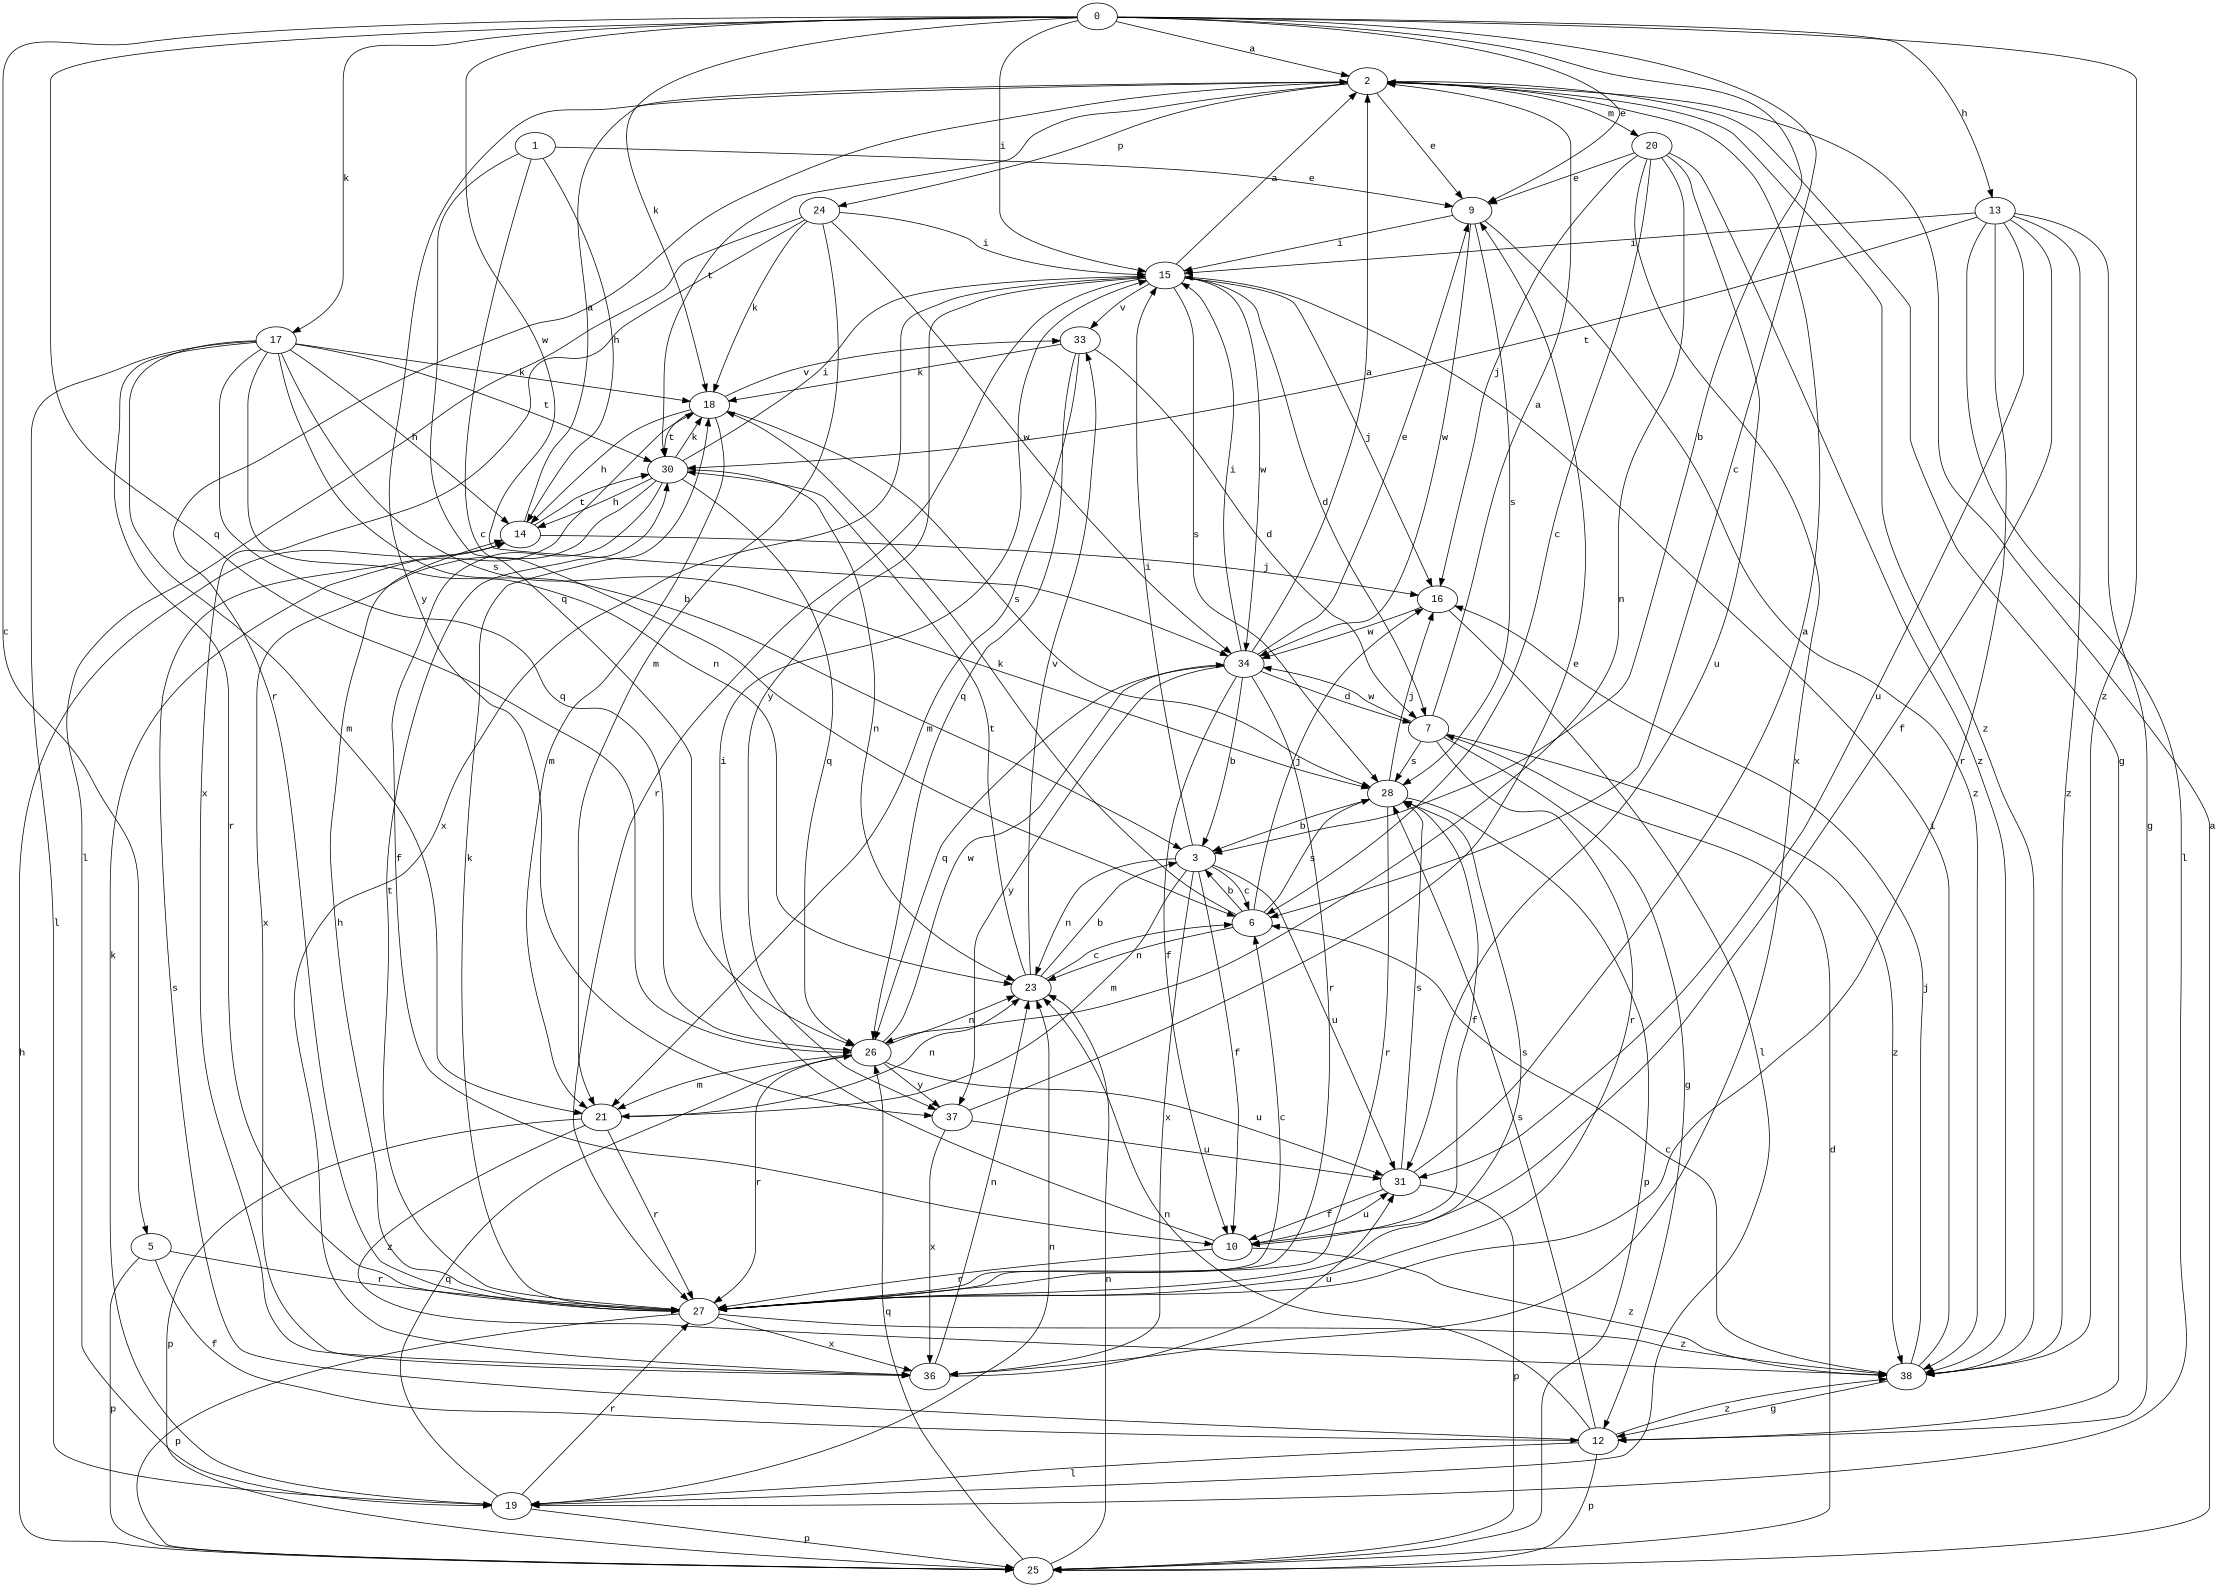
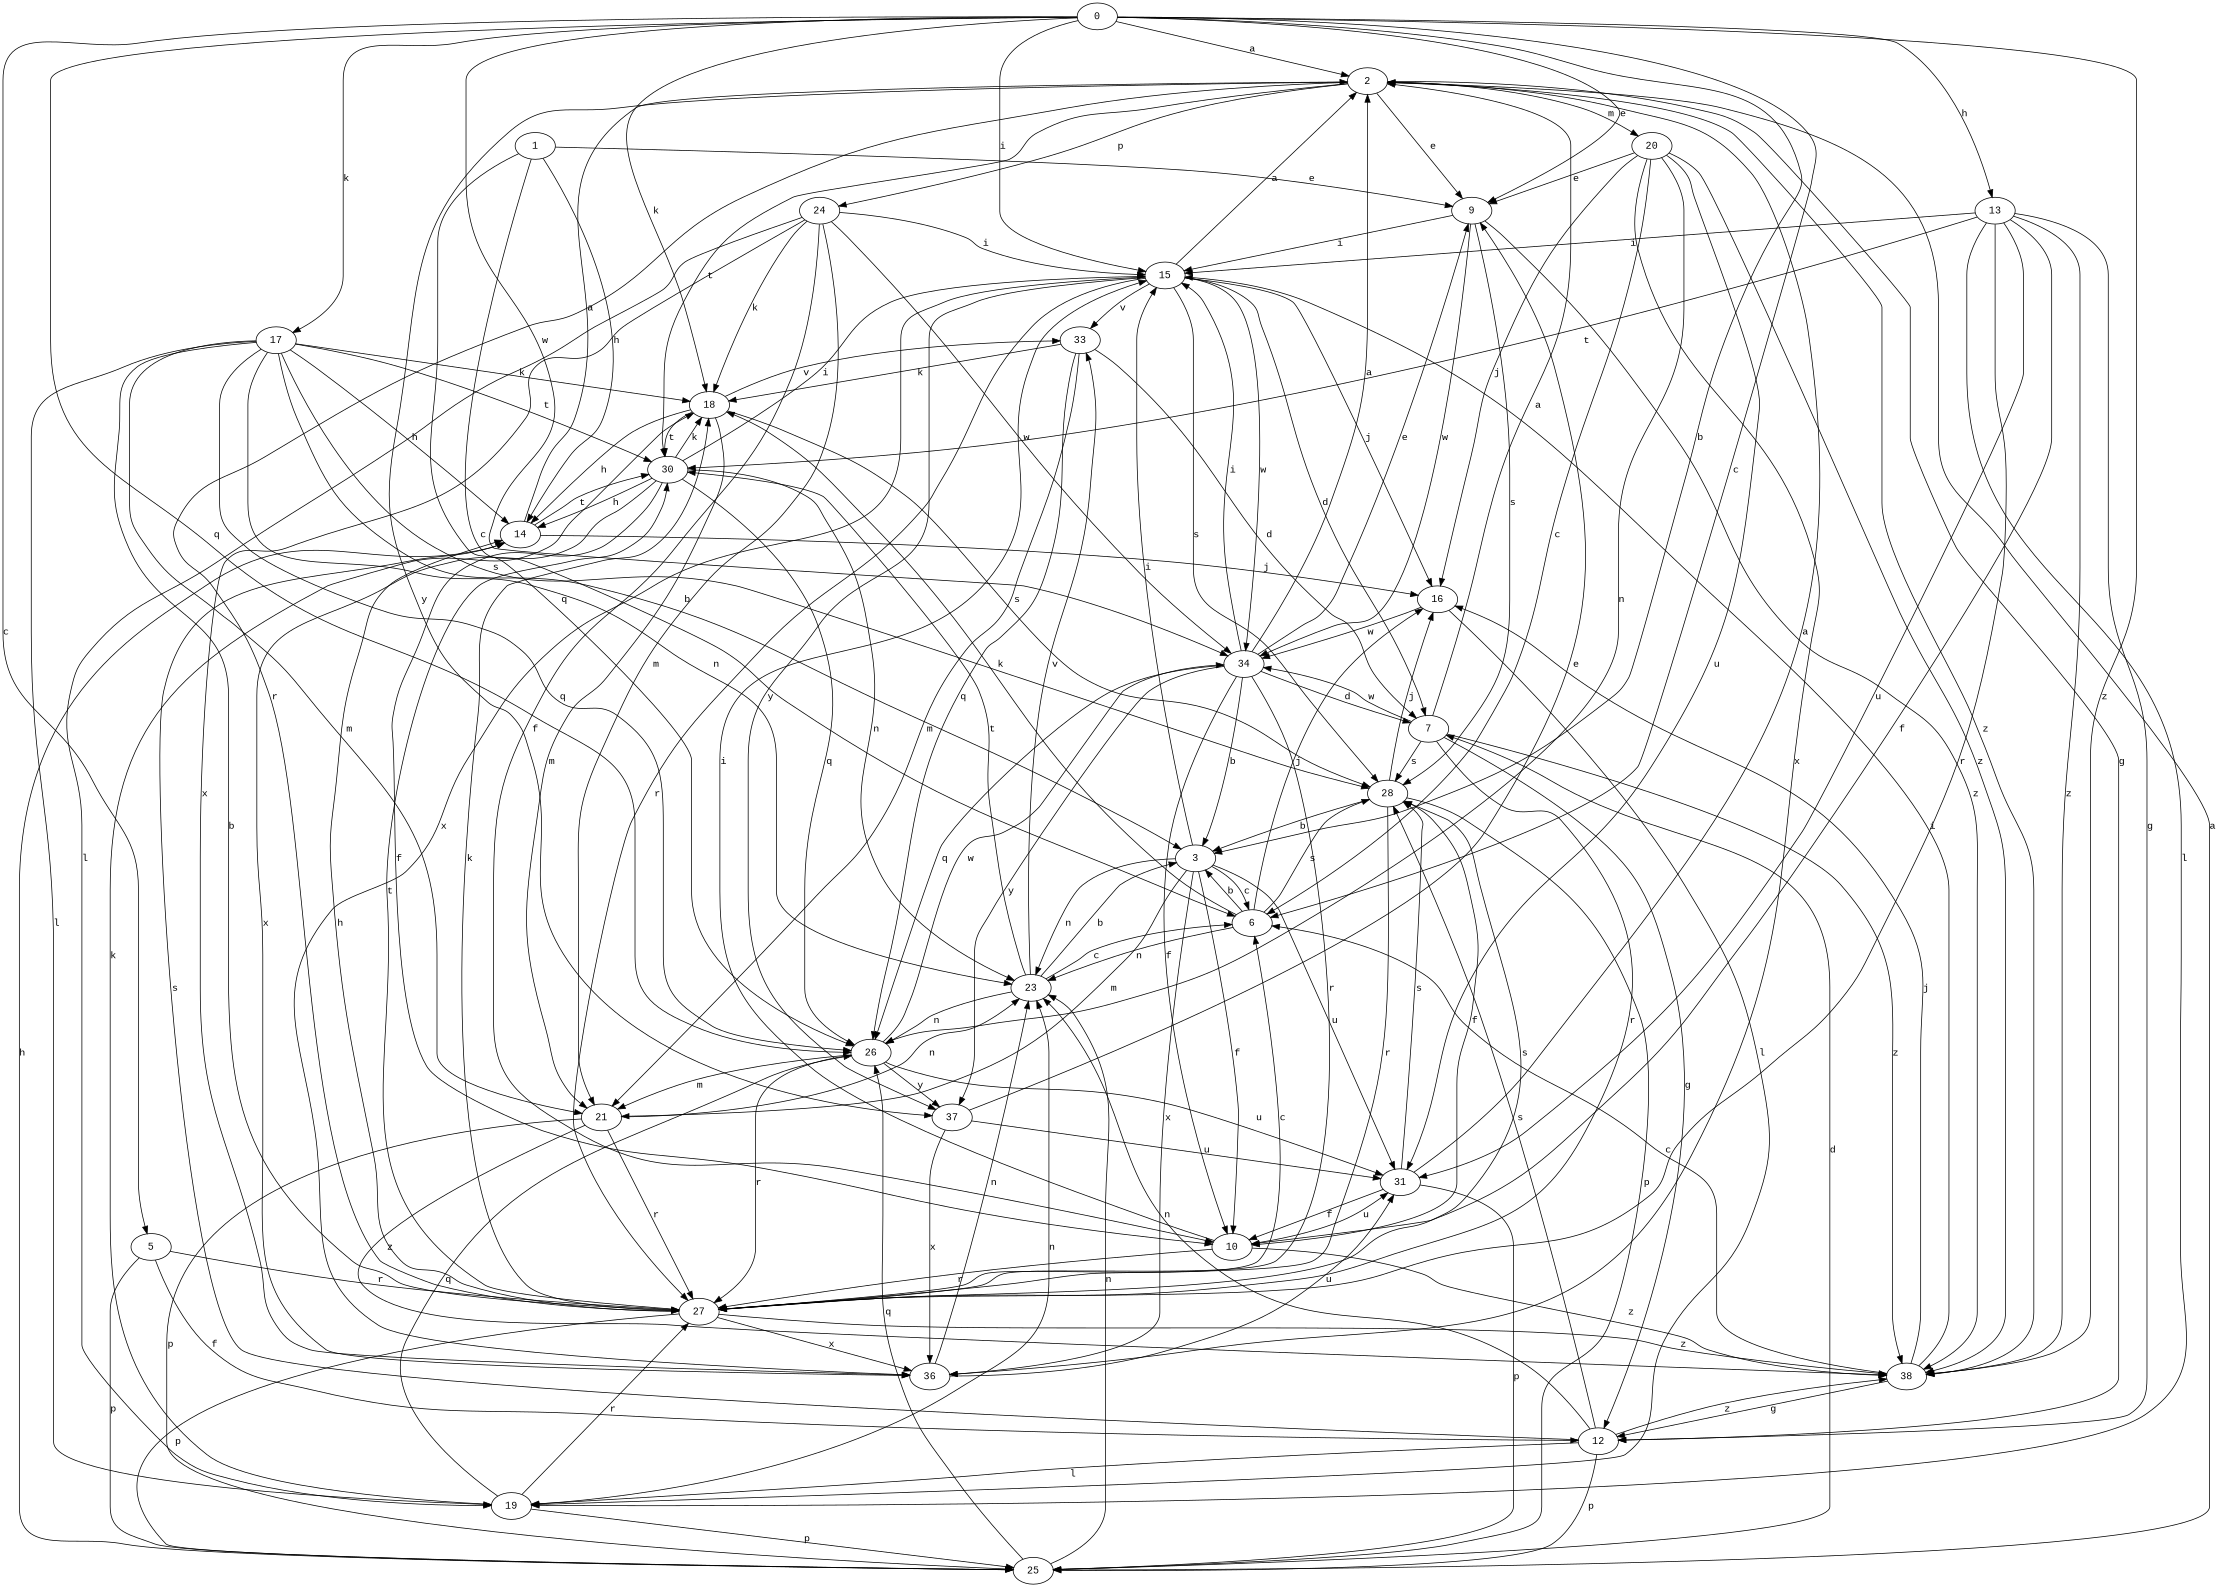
(232, 826) -> (232, 826)
none -> (494, 967)
(948, 1023) -> (949, 1008)
